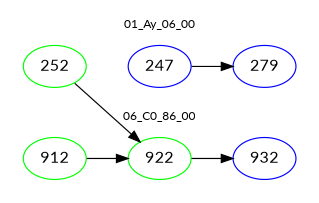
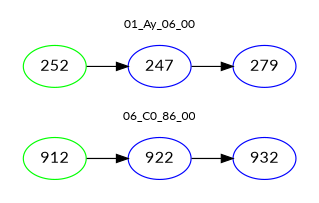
(109, 114) -> (102, 66)
(160, 158) -> (160, 158)
